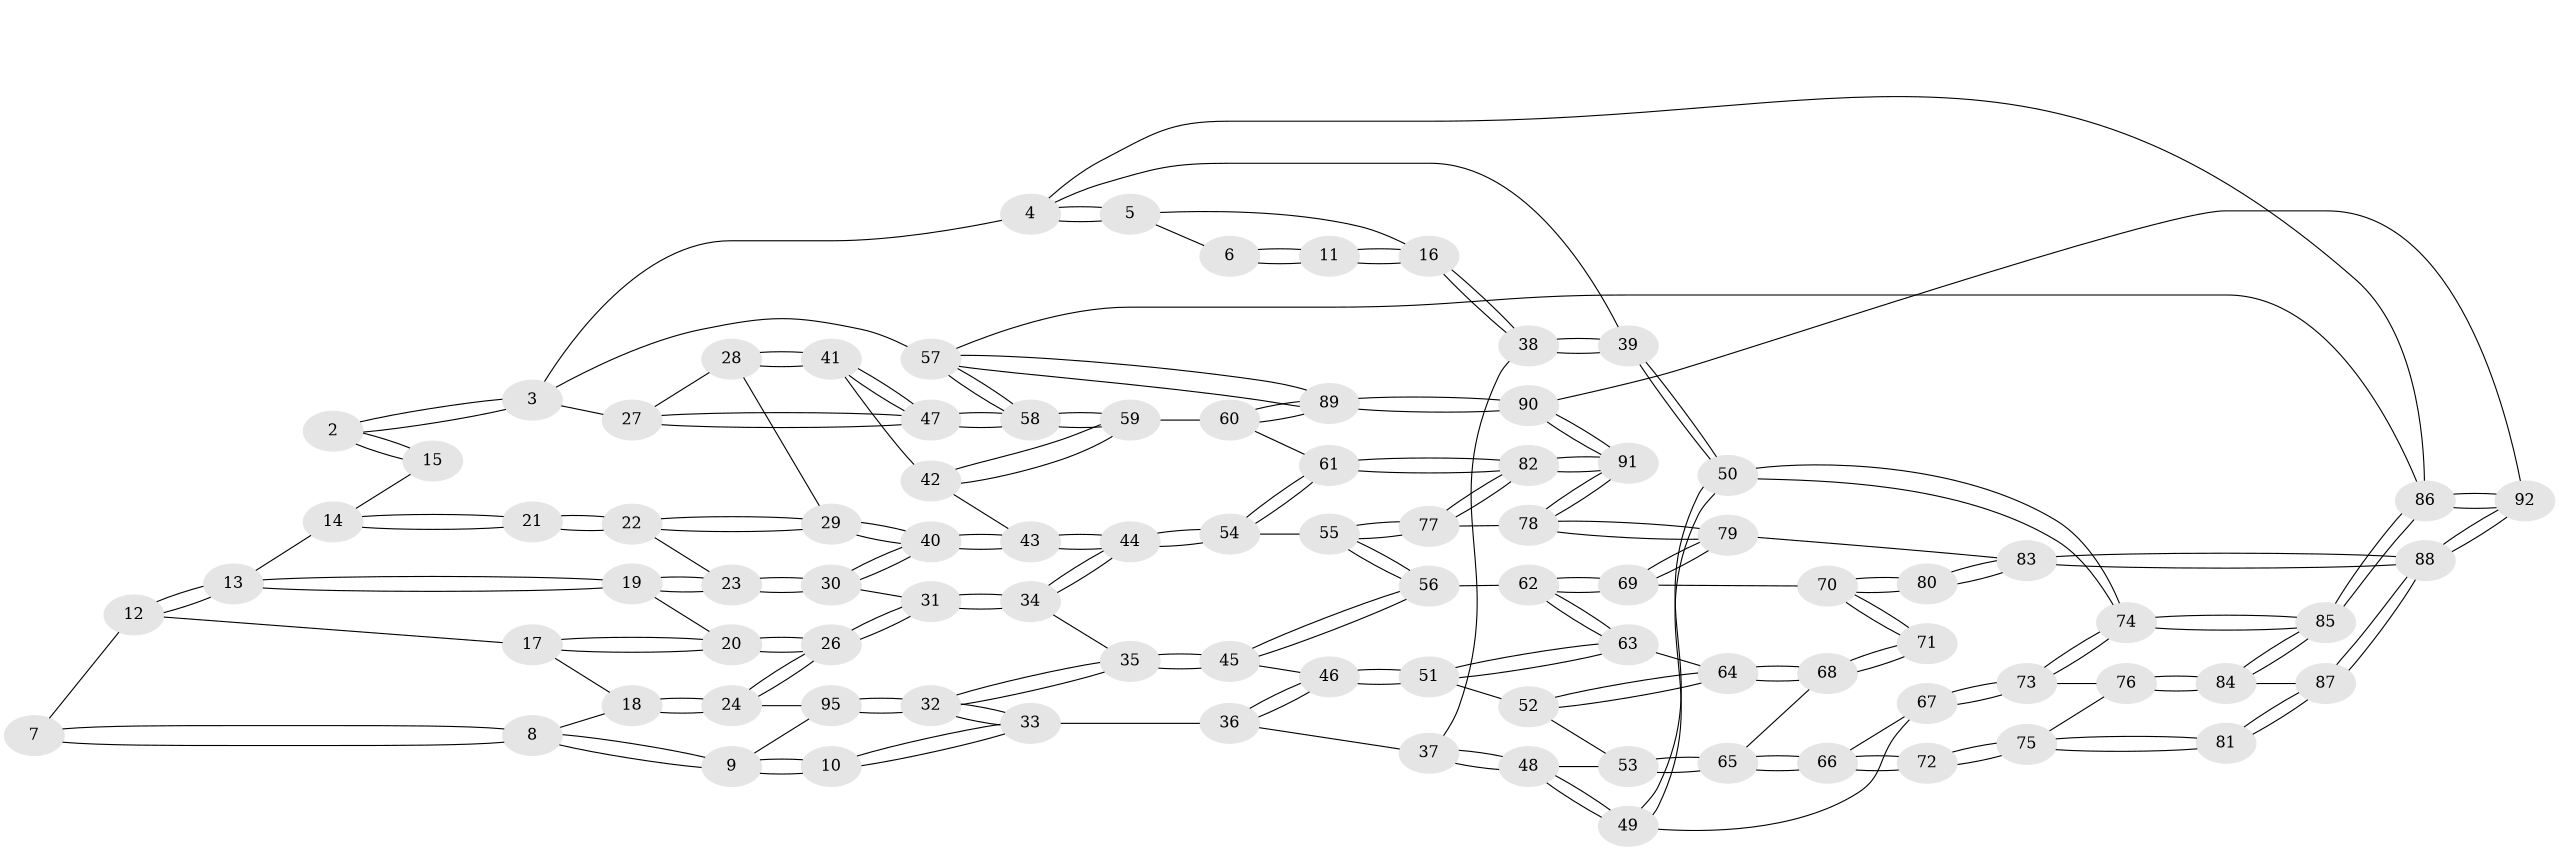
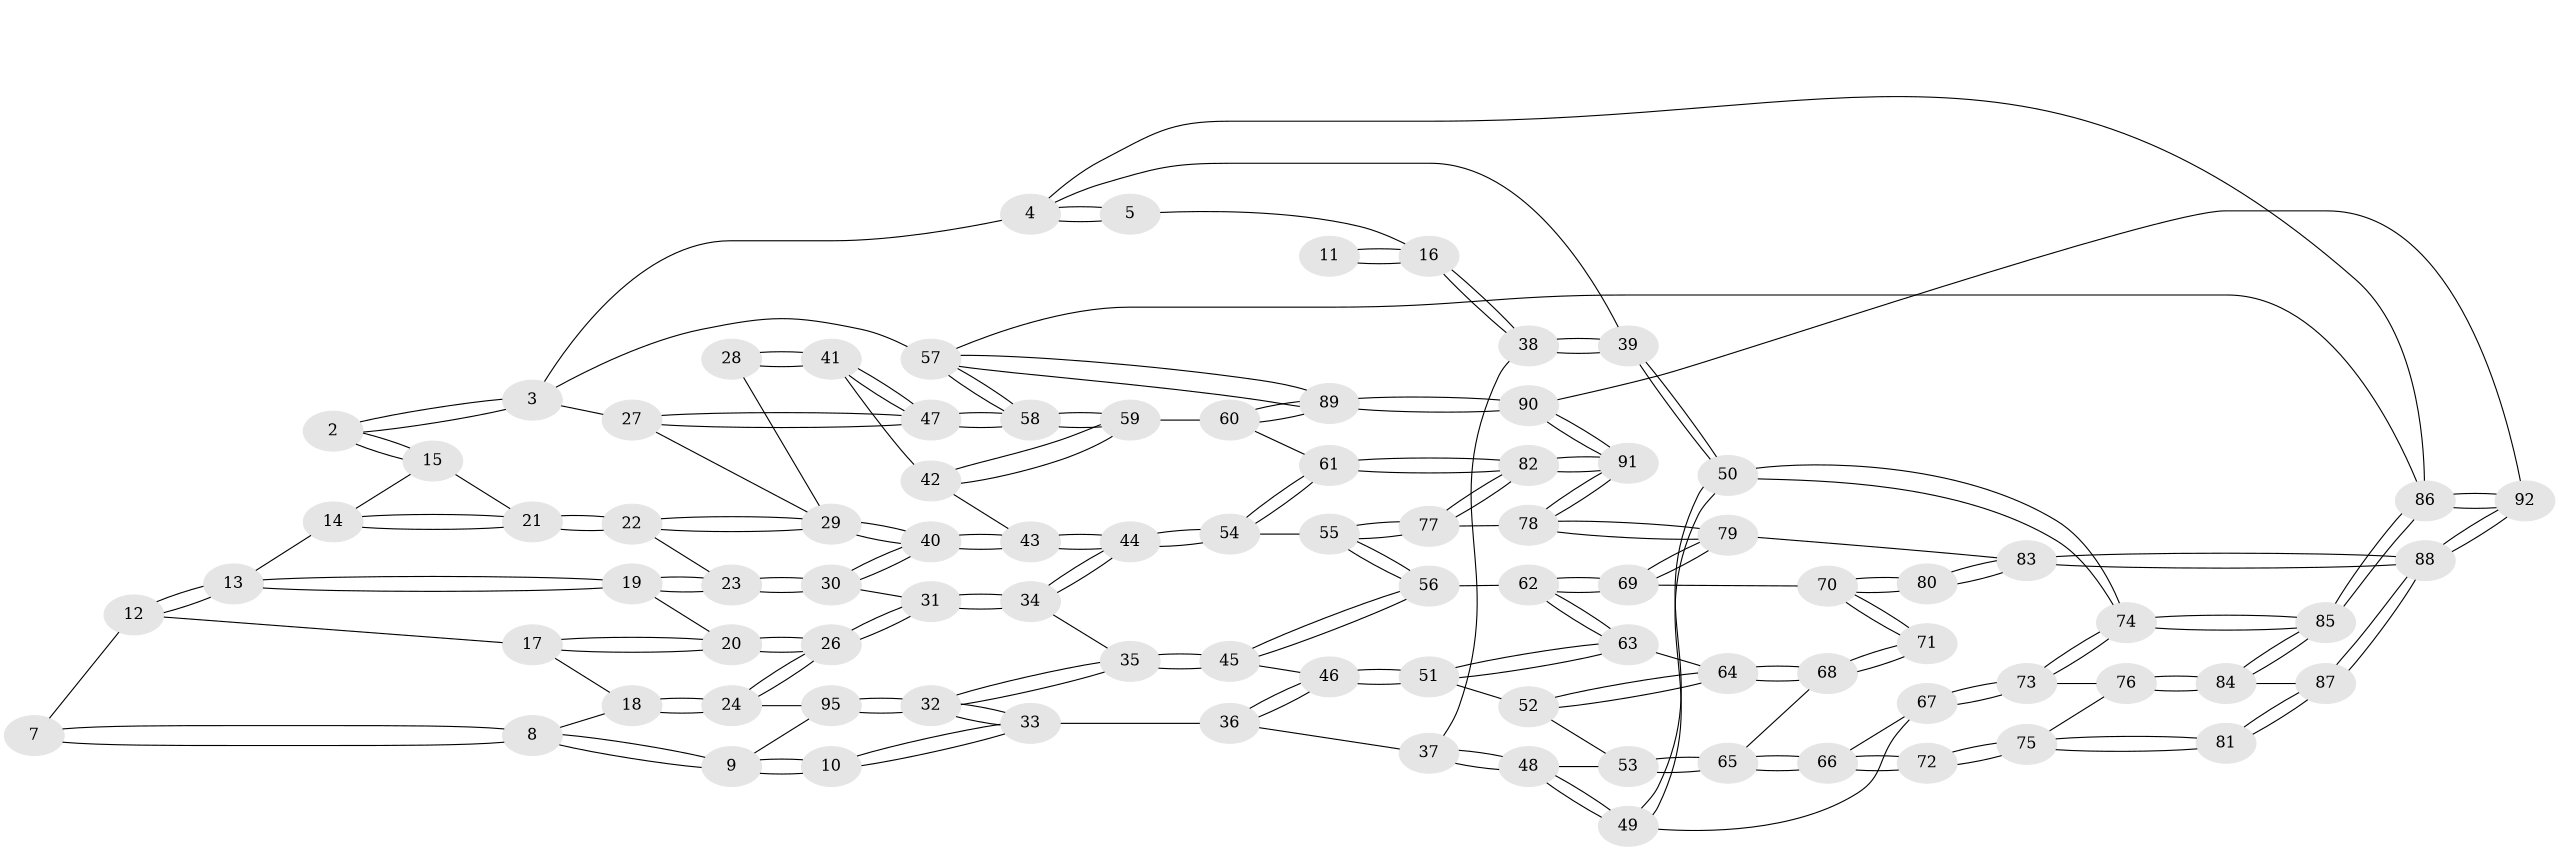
(1230, 256) -> none
(682, 390) -> (732, 472)
none -> (483, 492)
